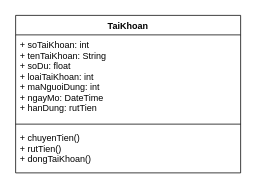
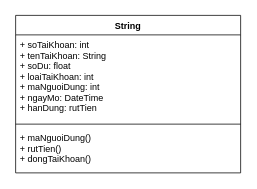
(128, 26) -> (128, 26)
(52, 138) -> (55, 138)
